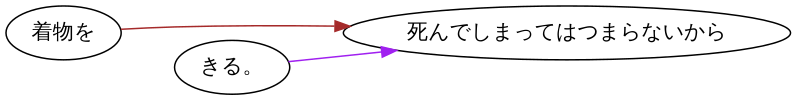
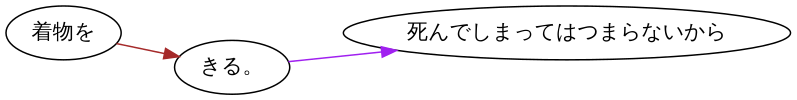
(228, 26) -> (140, 49)
